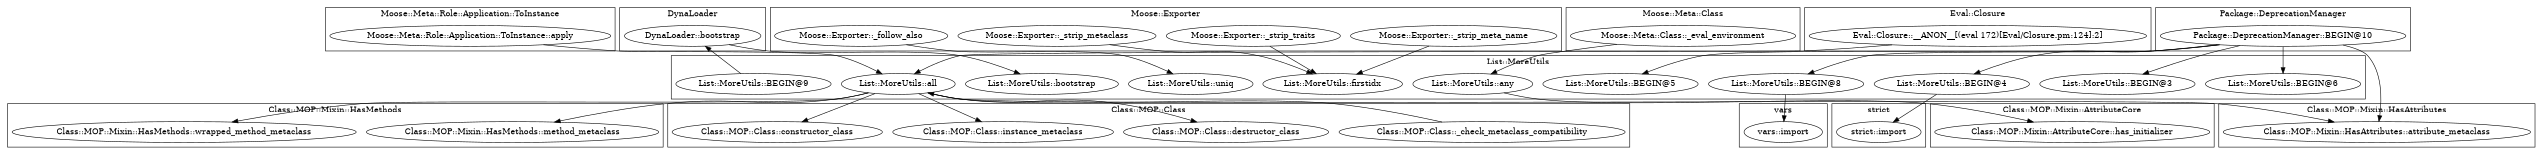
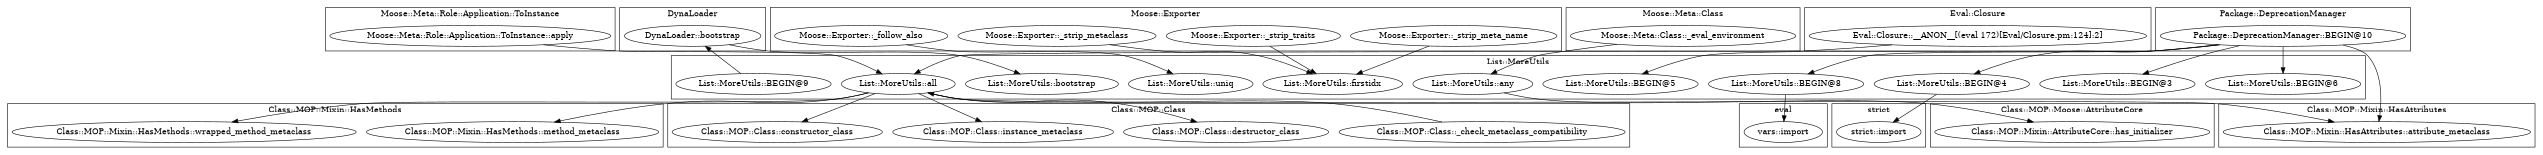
(1783, 110) -> (1783, 110)
(2072, 110) -> (2072, 110)
